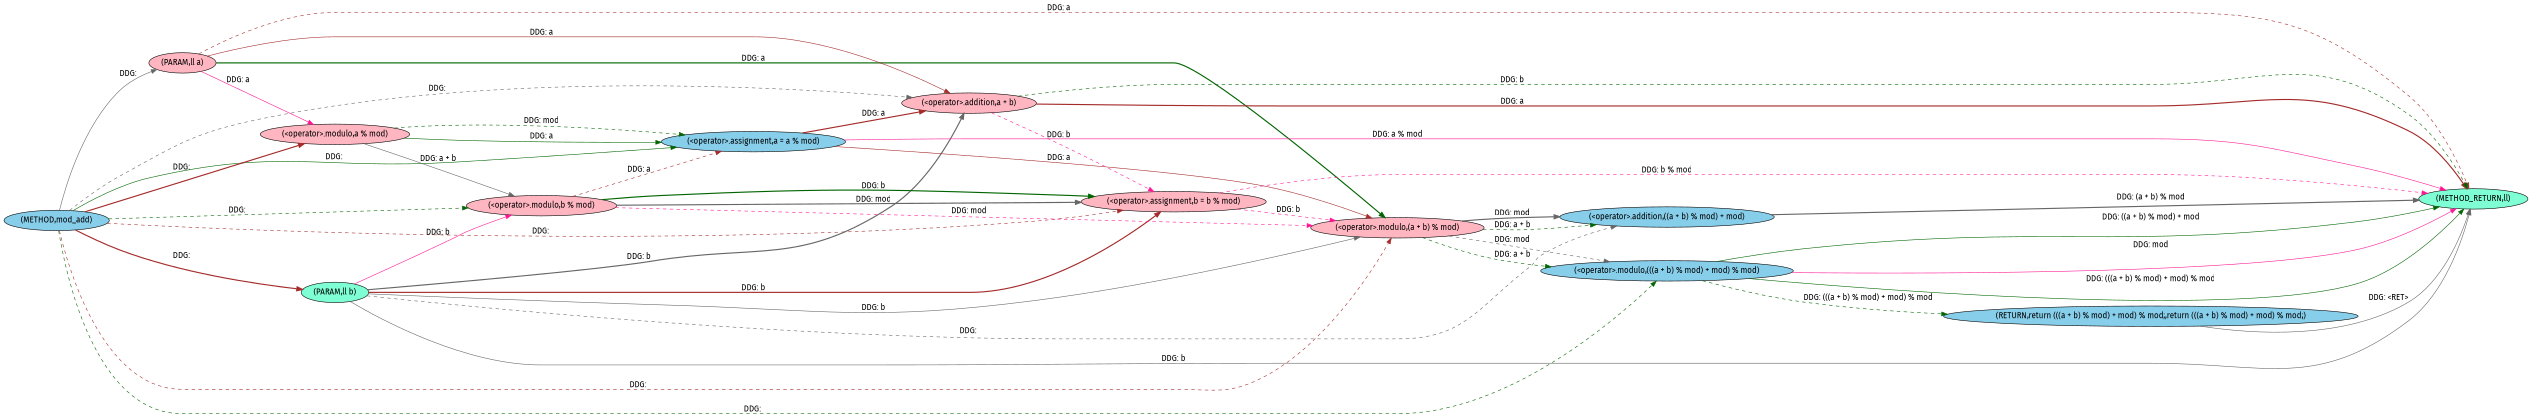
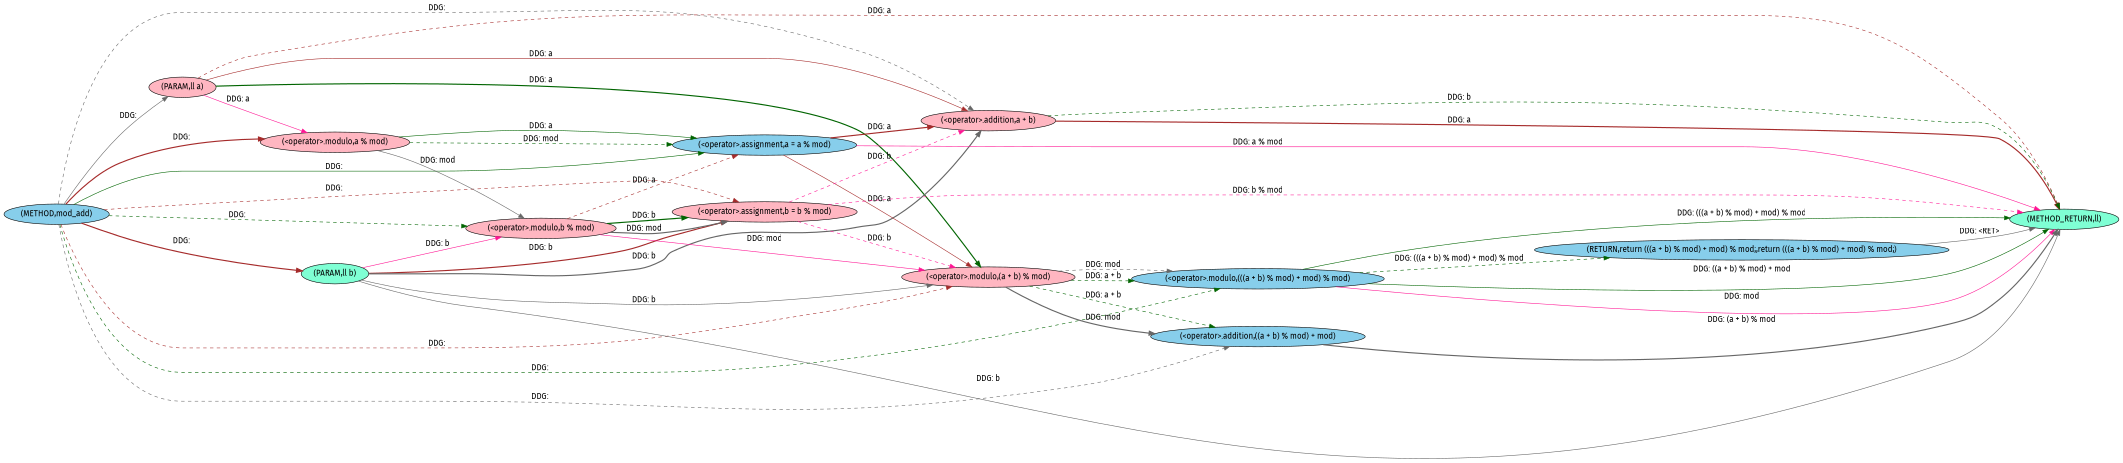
(1071, 150) -> (874, 167)
(438, 159) -> (438, 161)
(961, 217) -> (759, 252)
(1005, 338) -> (590, 404)
